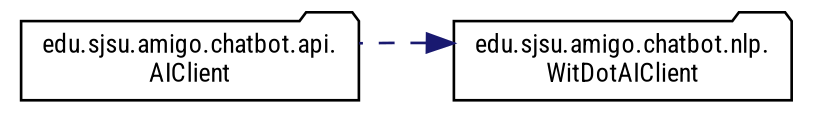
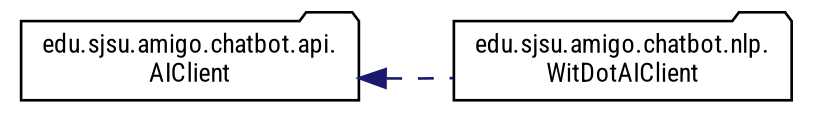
(393, 43) -> (420, 78)
